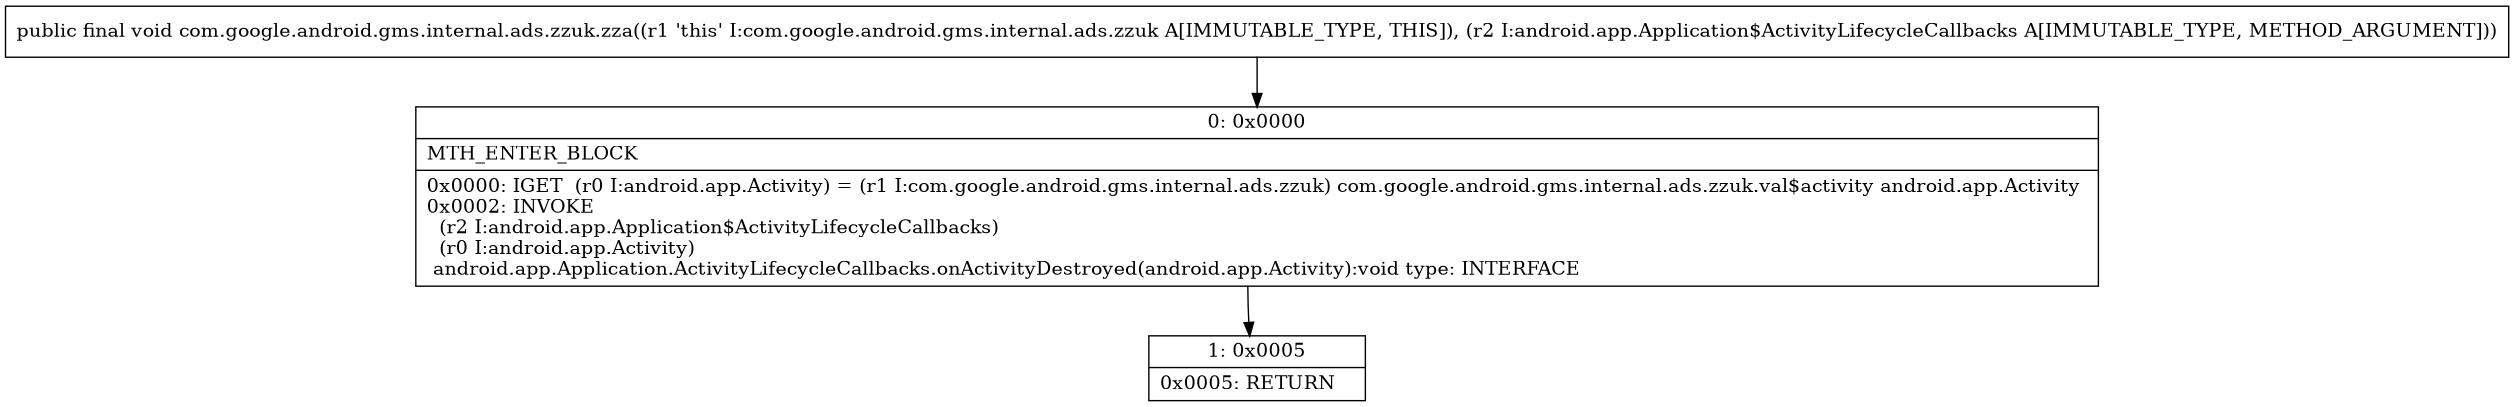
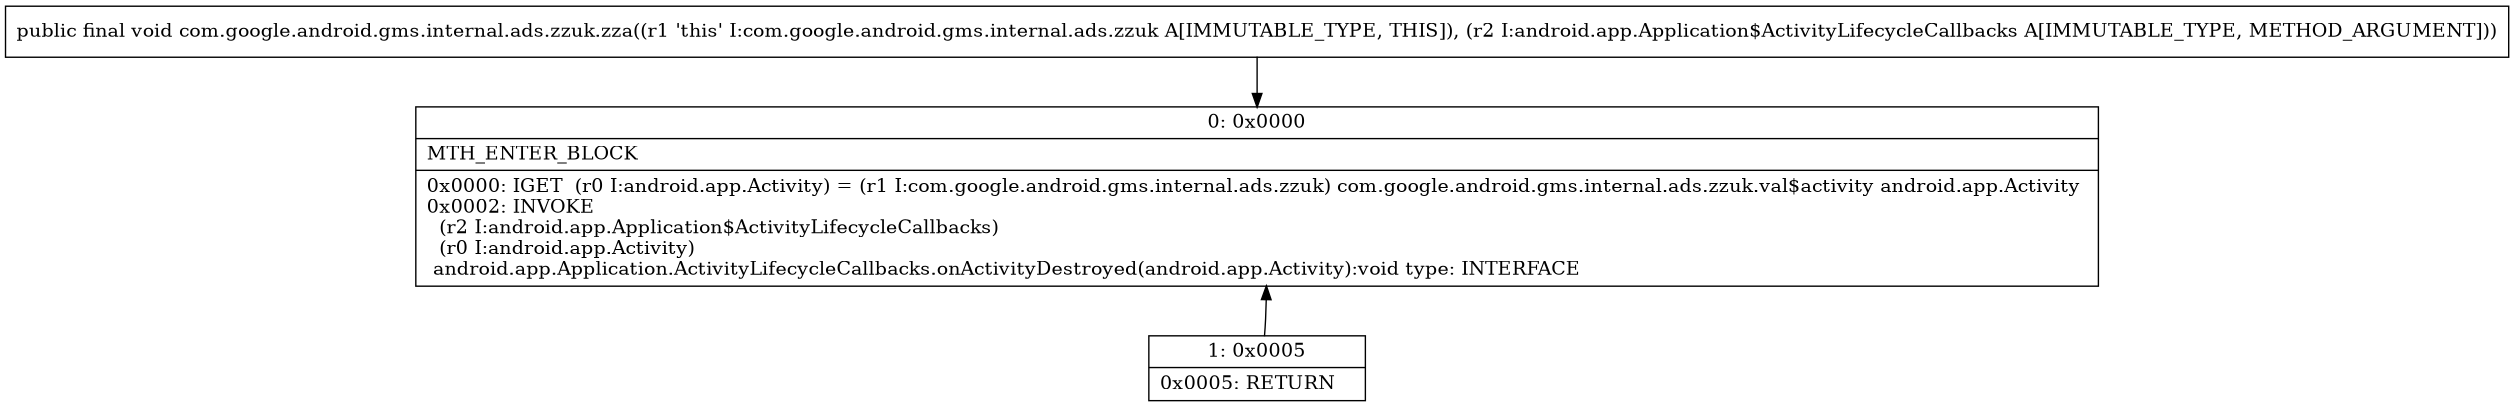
(1248, 304) -> (1266, 318)
